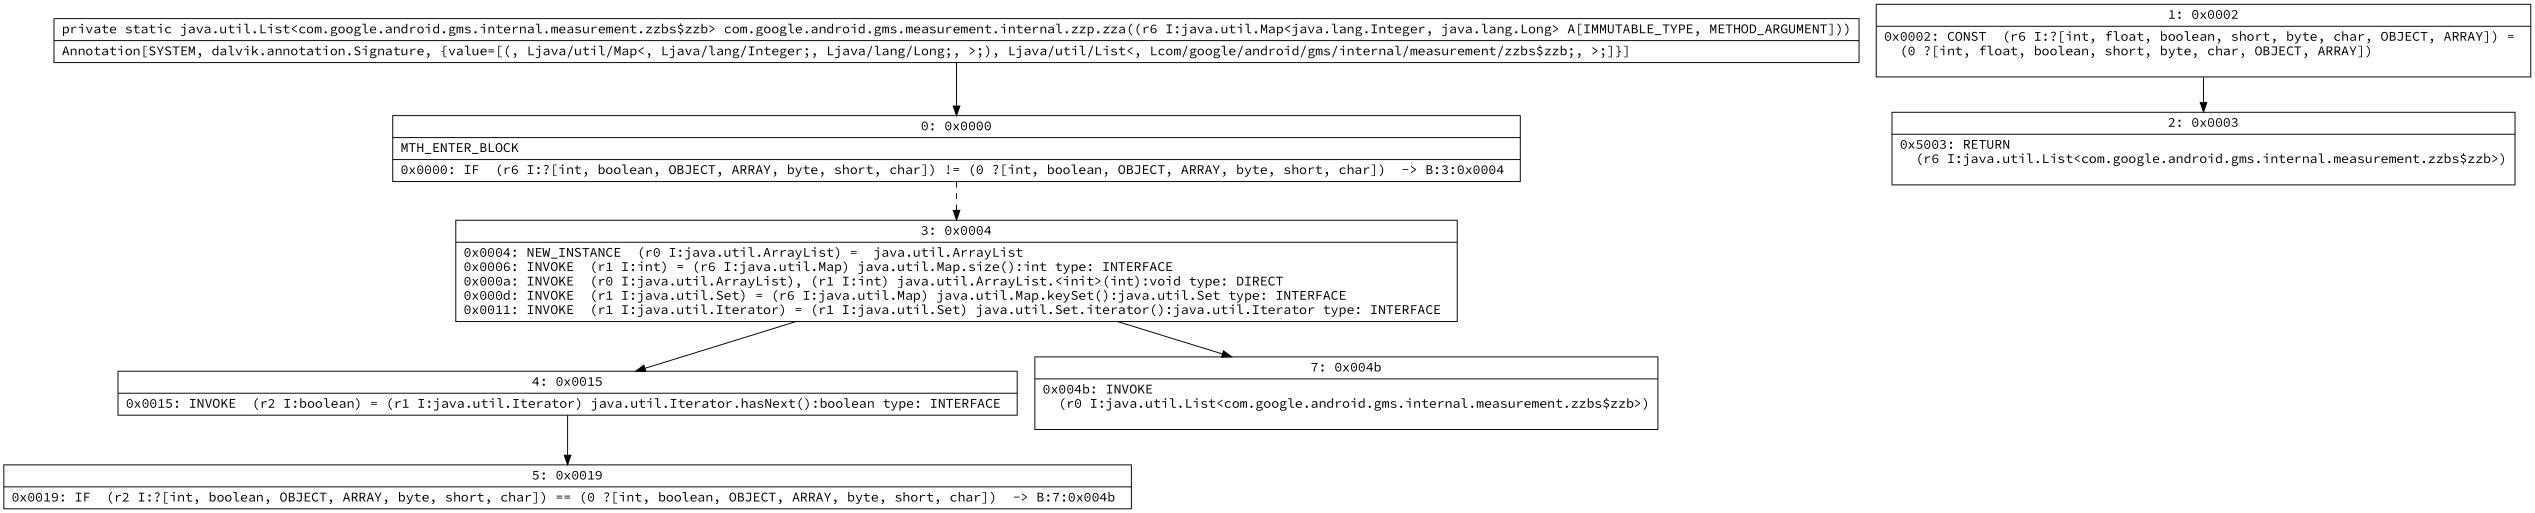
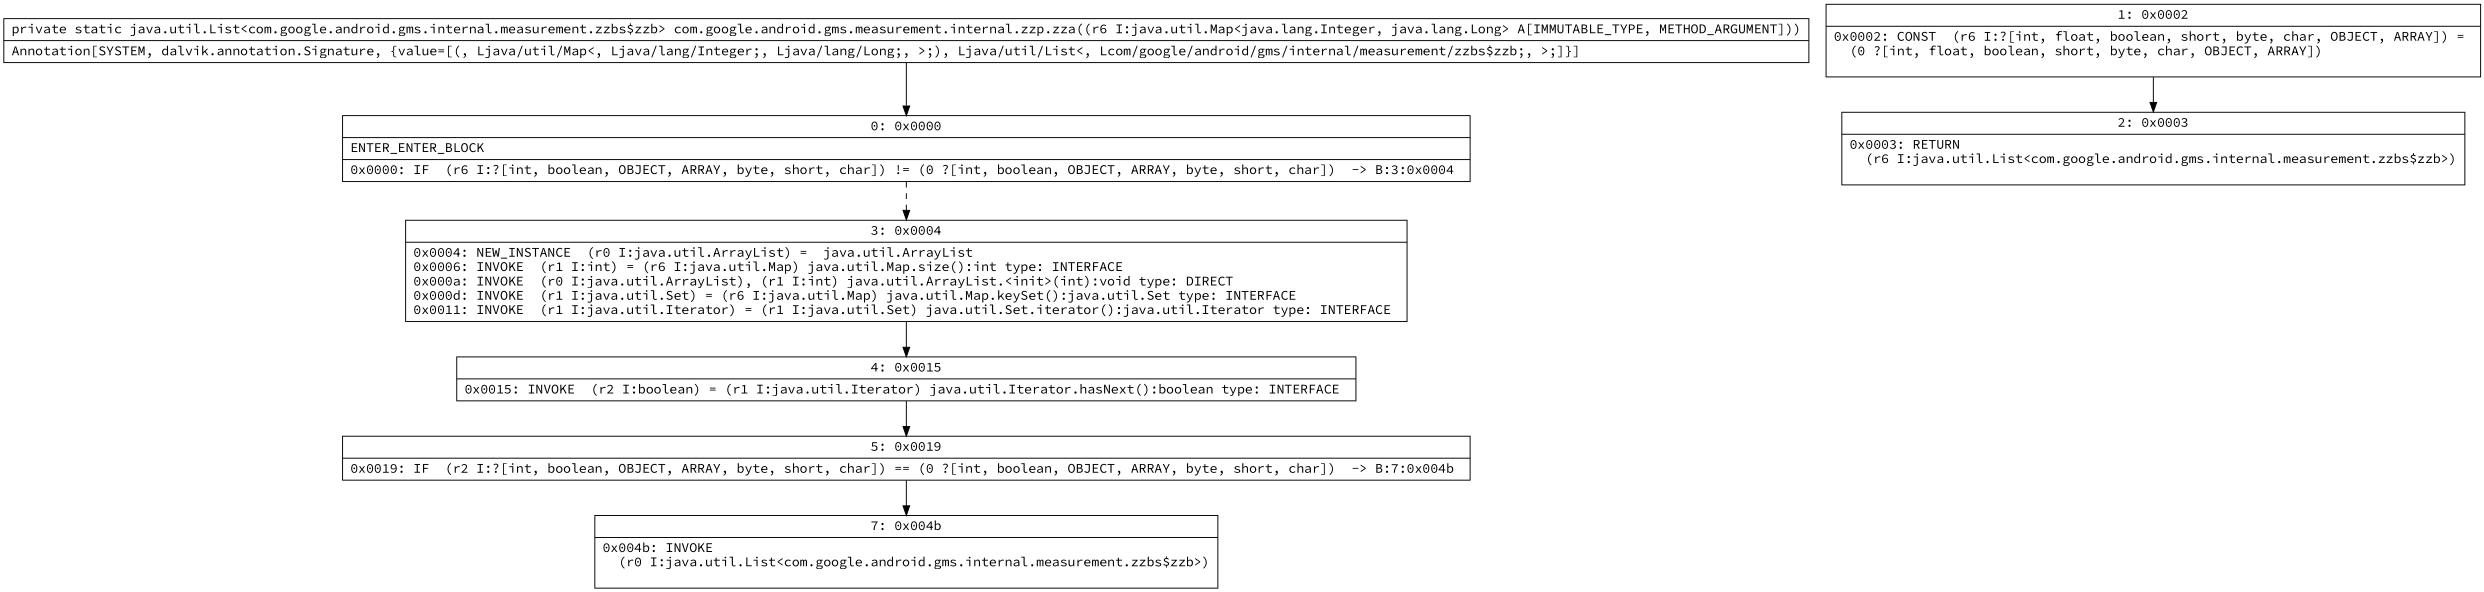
(1963, 145) -> (1913, 145)
(460, 148) -> (418, 148)
(1170, 338) -> (906, 493)
